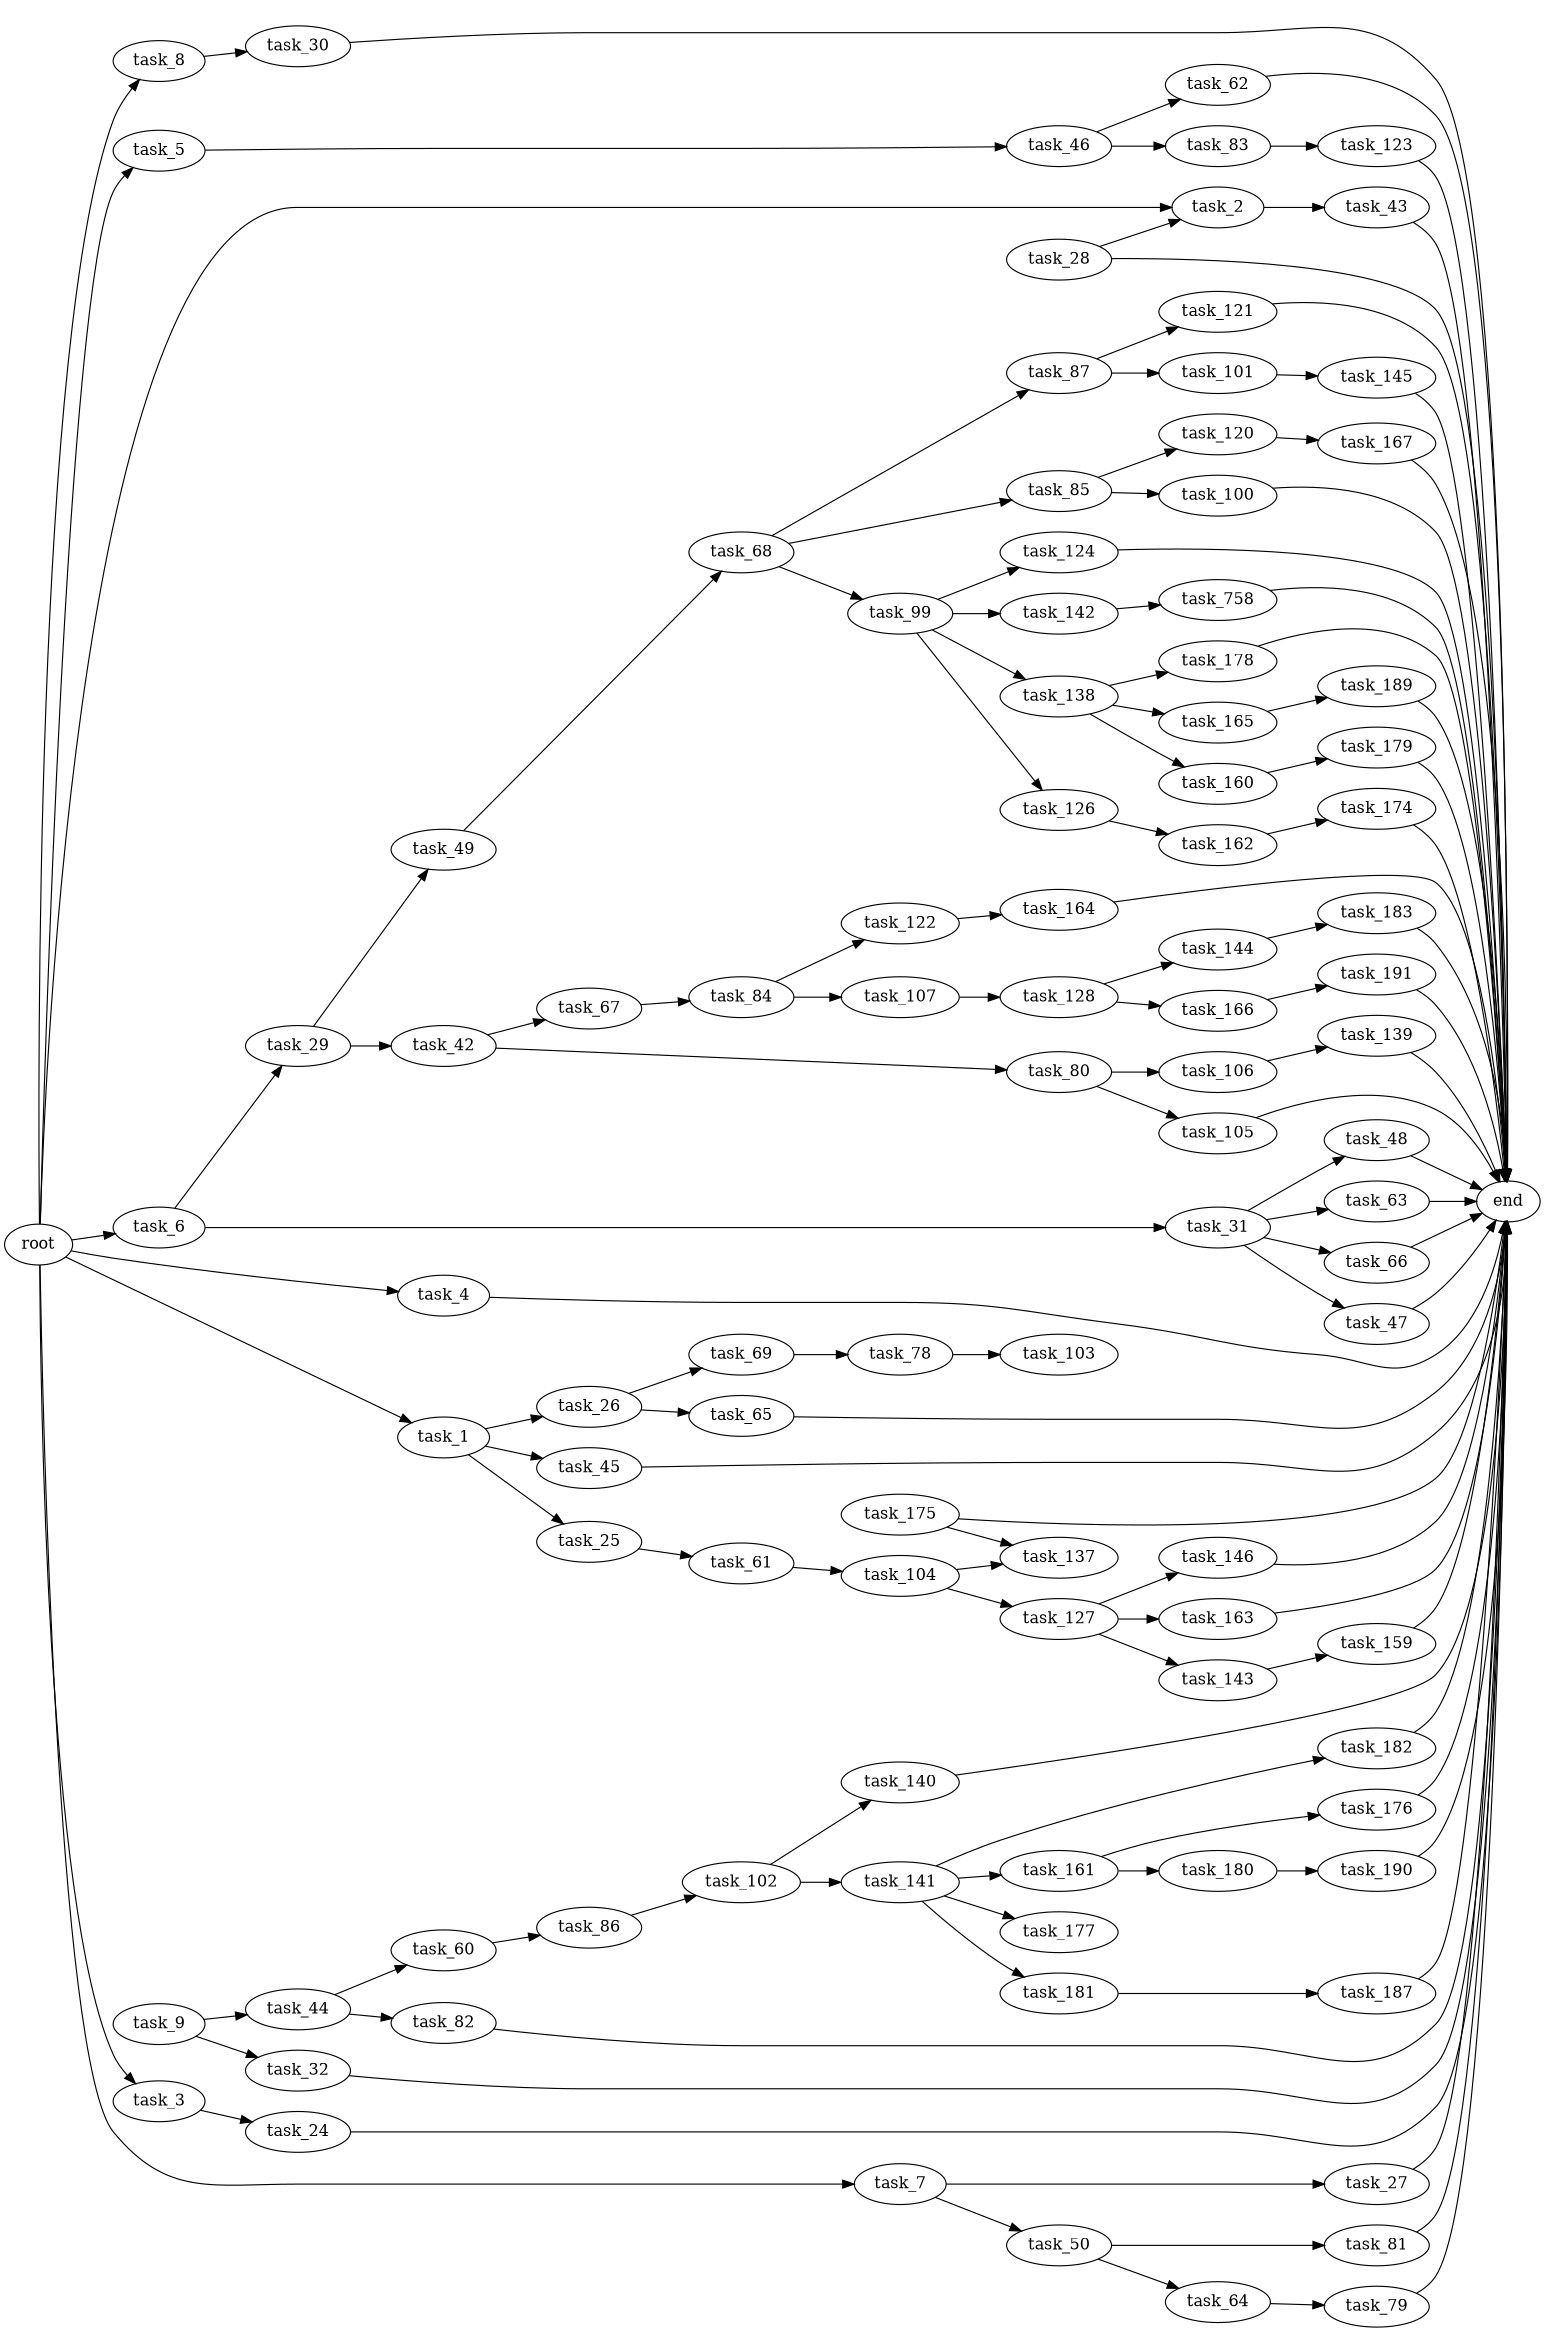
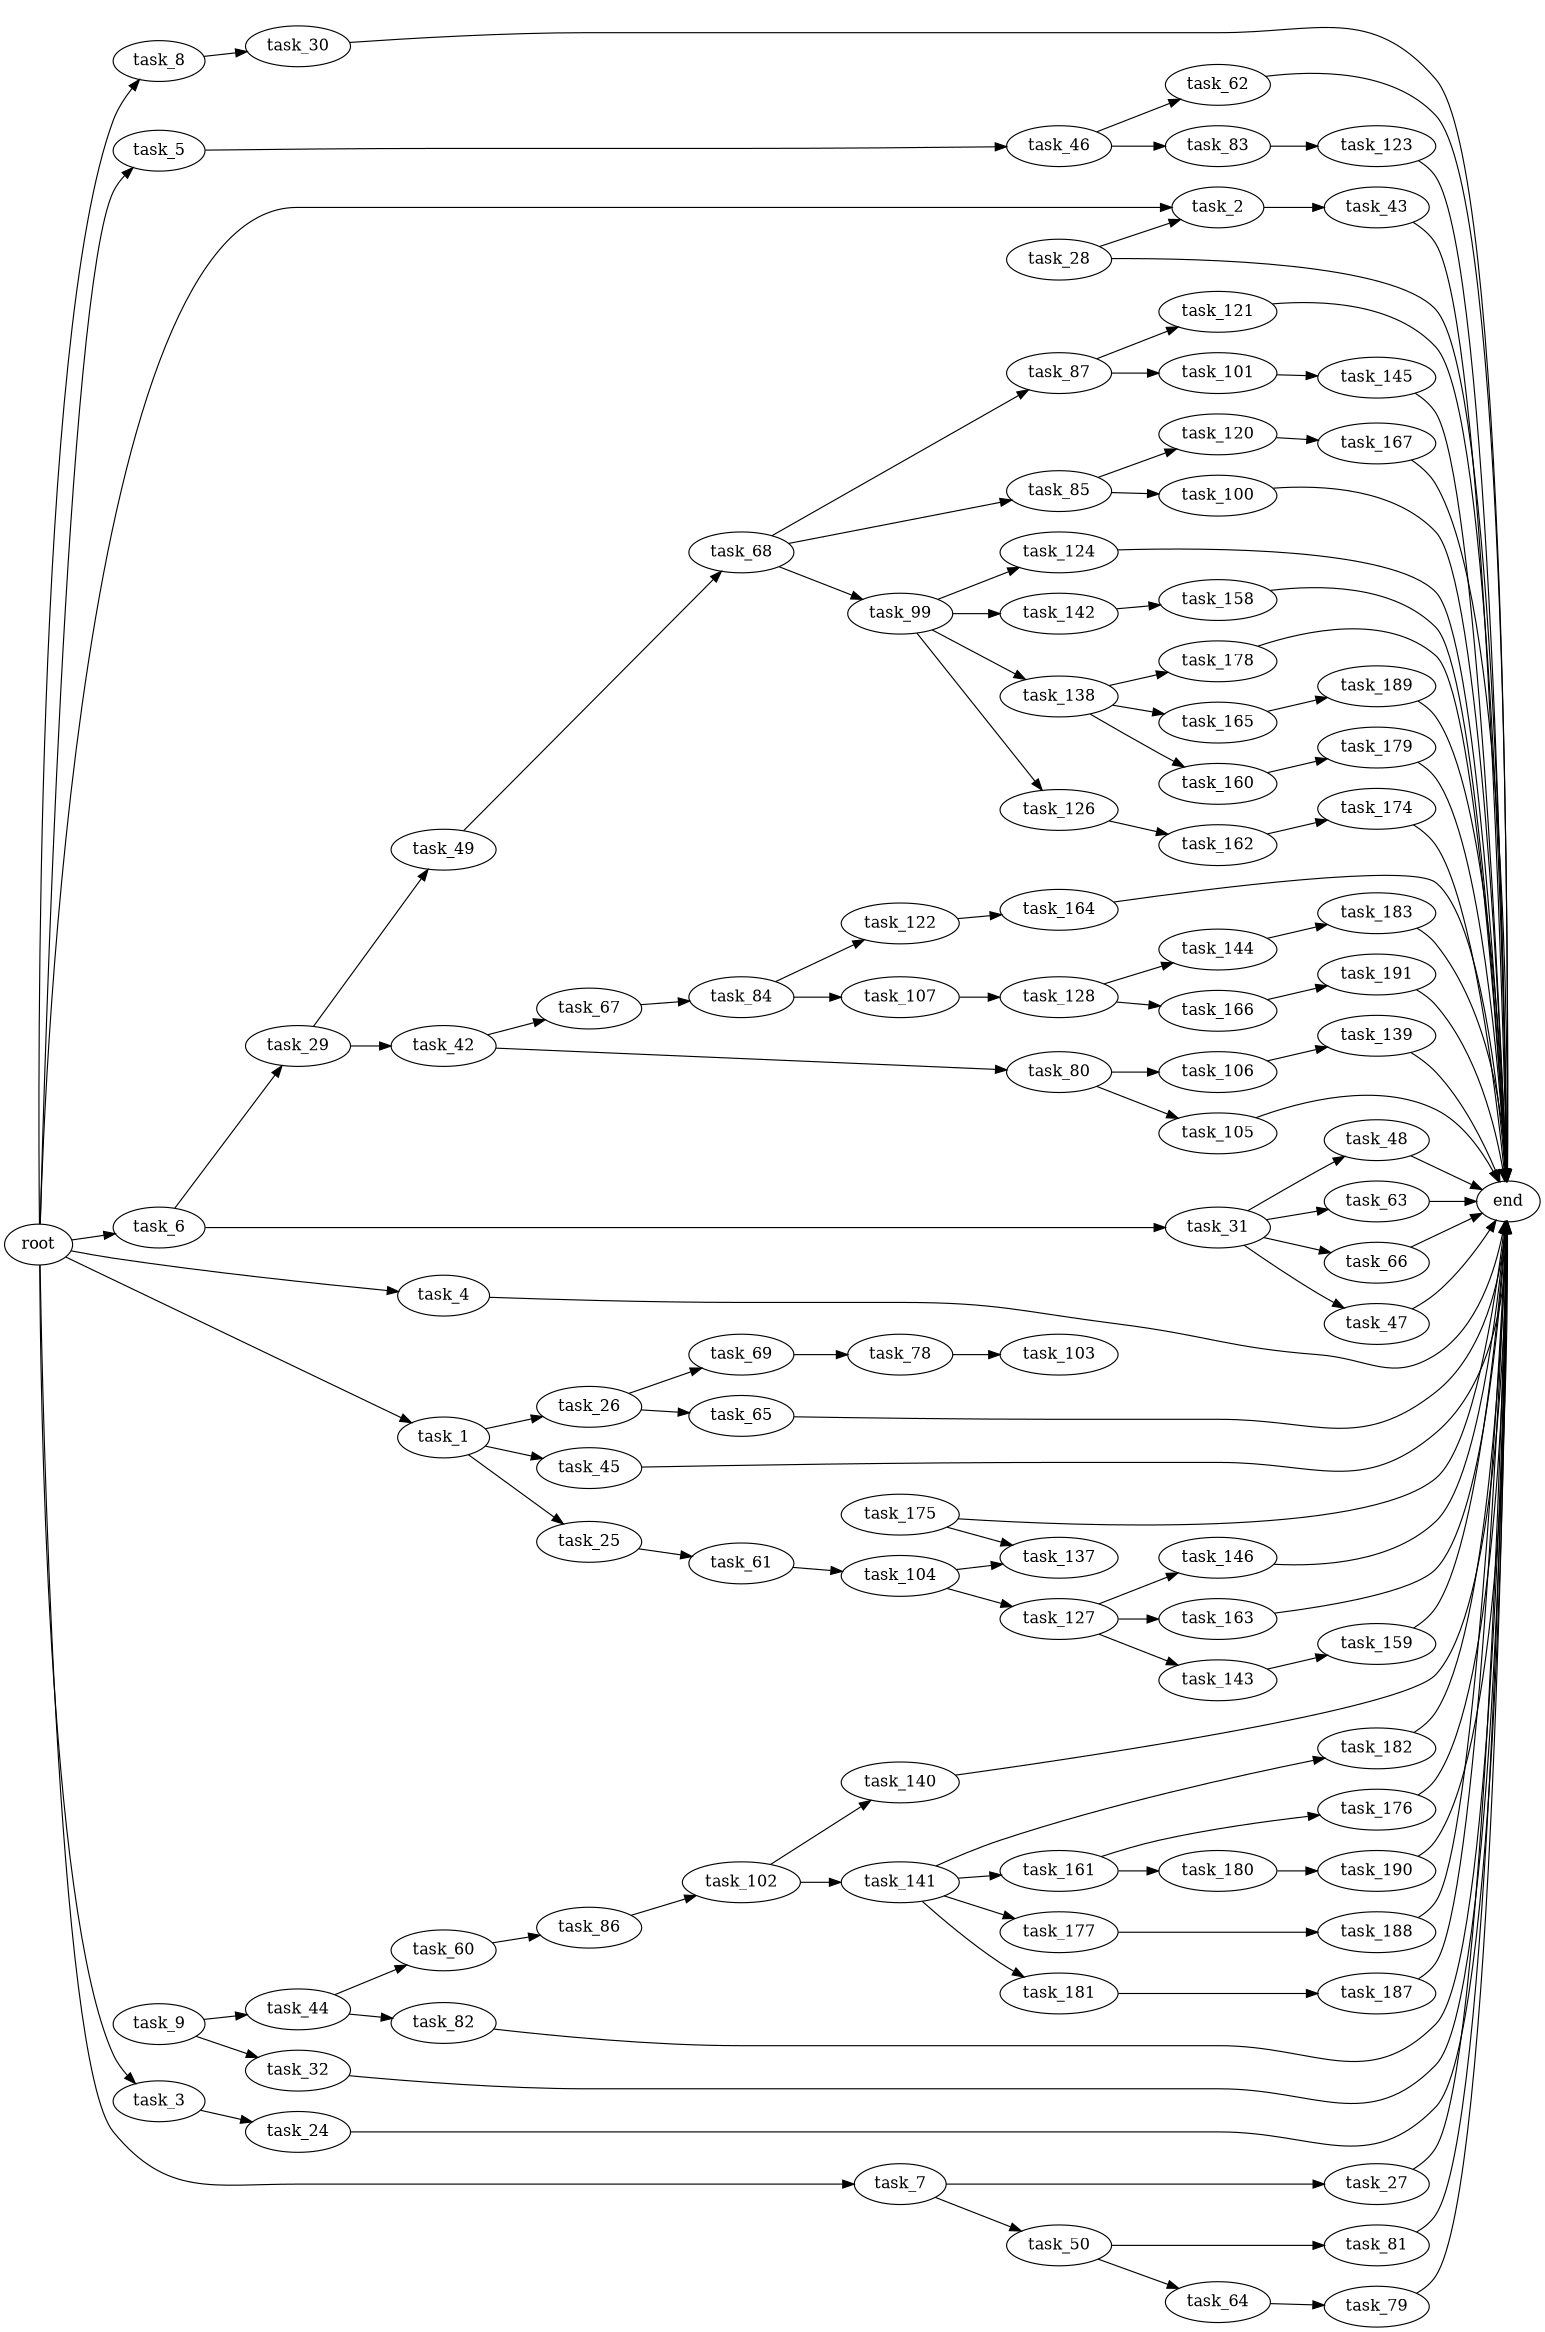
(1218, 600) -> (1218, 600)
none -> (1377, 1932)
